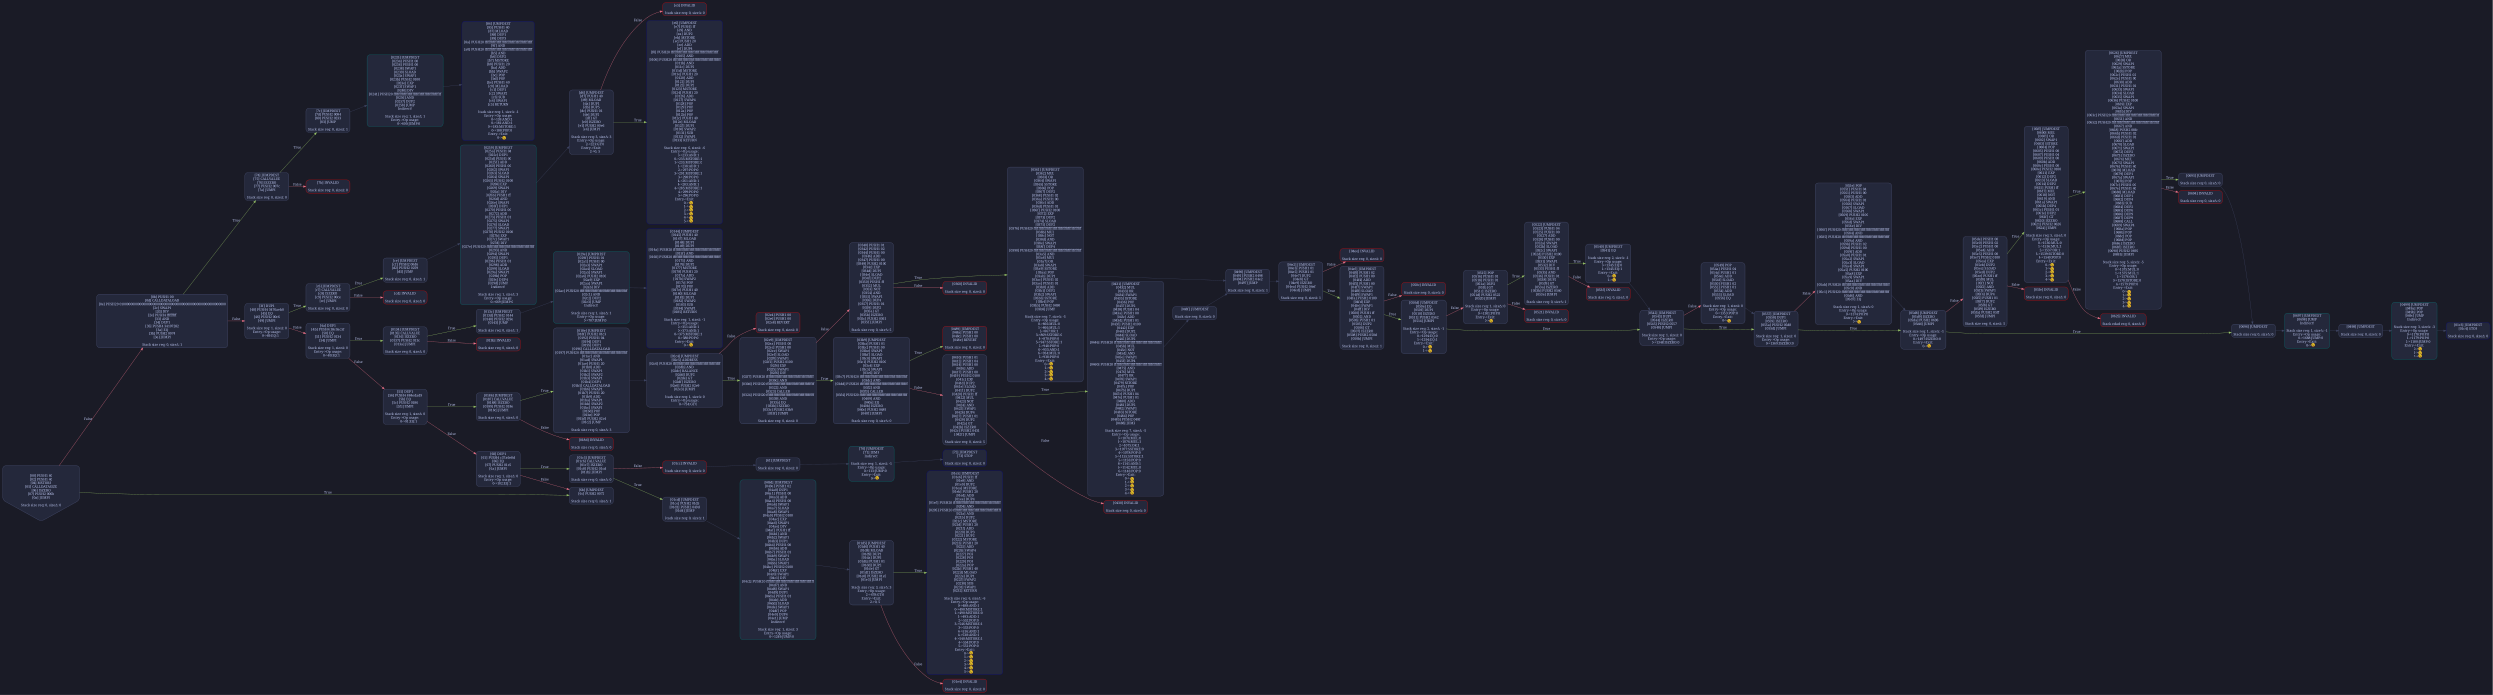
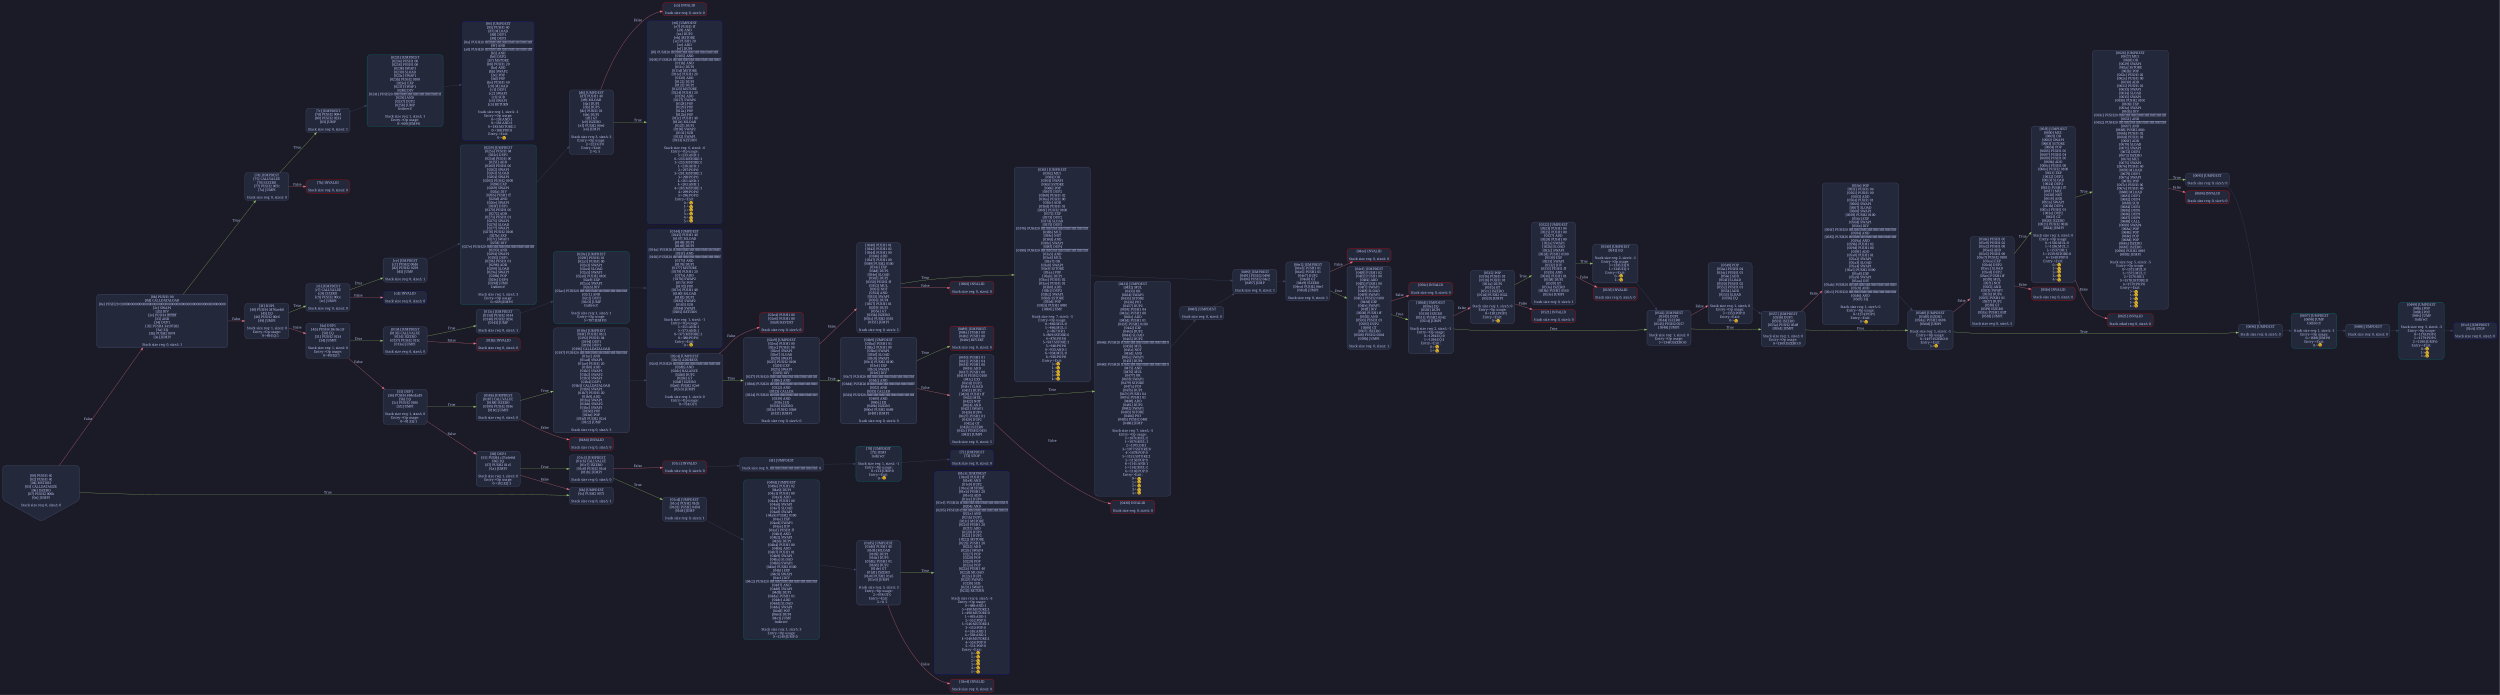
(405, 297) -> (405, 297)
(778, 464) -> (782, 464)
